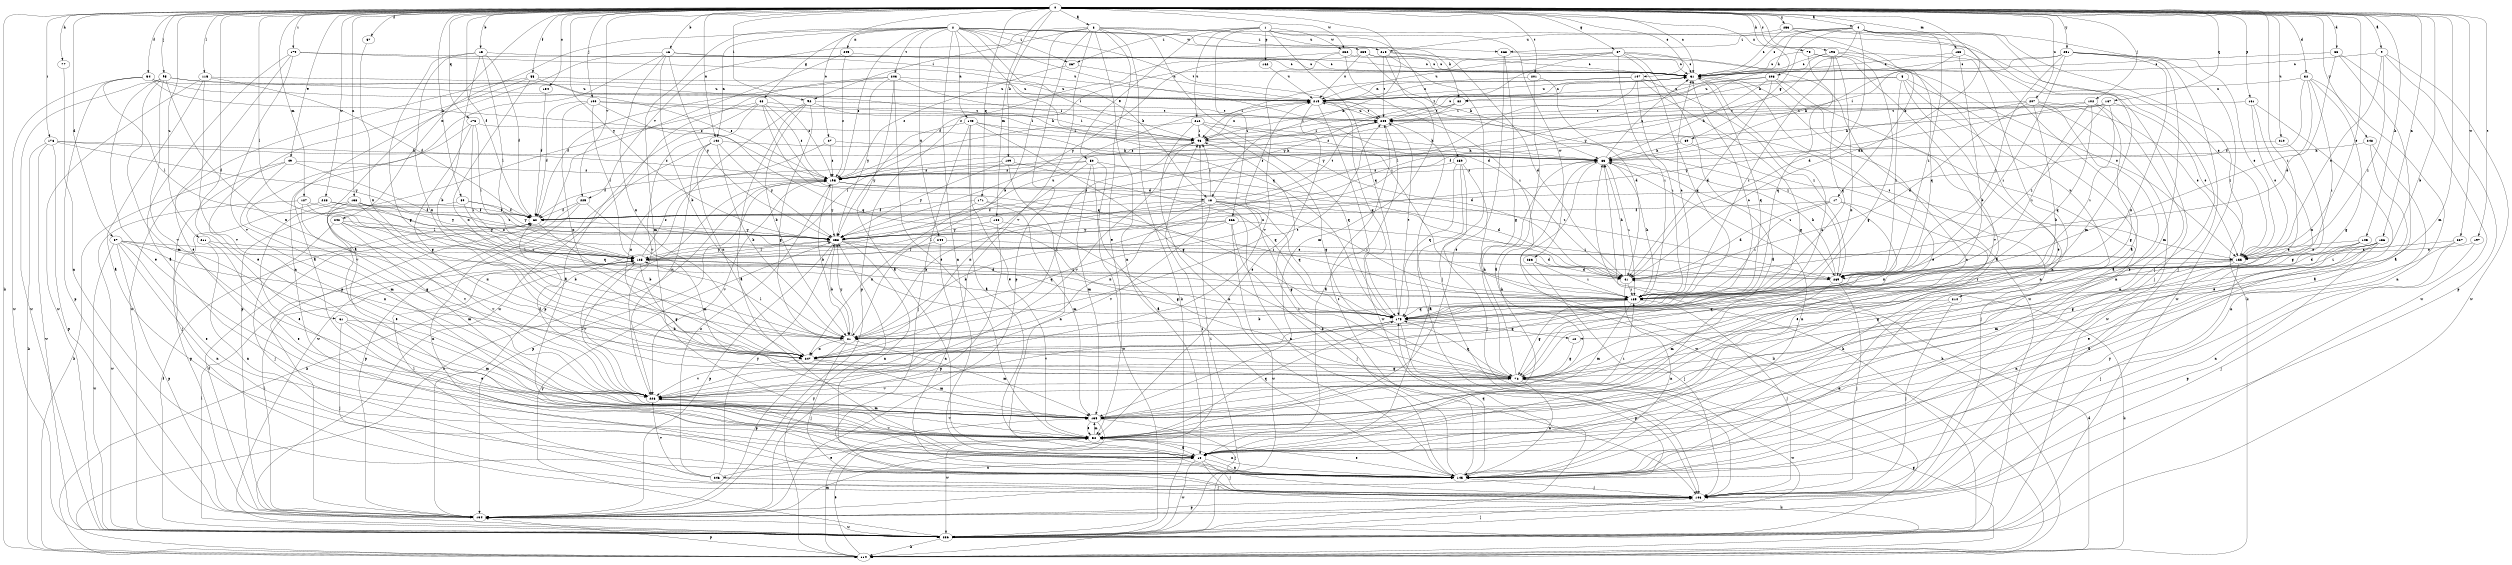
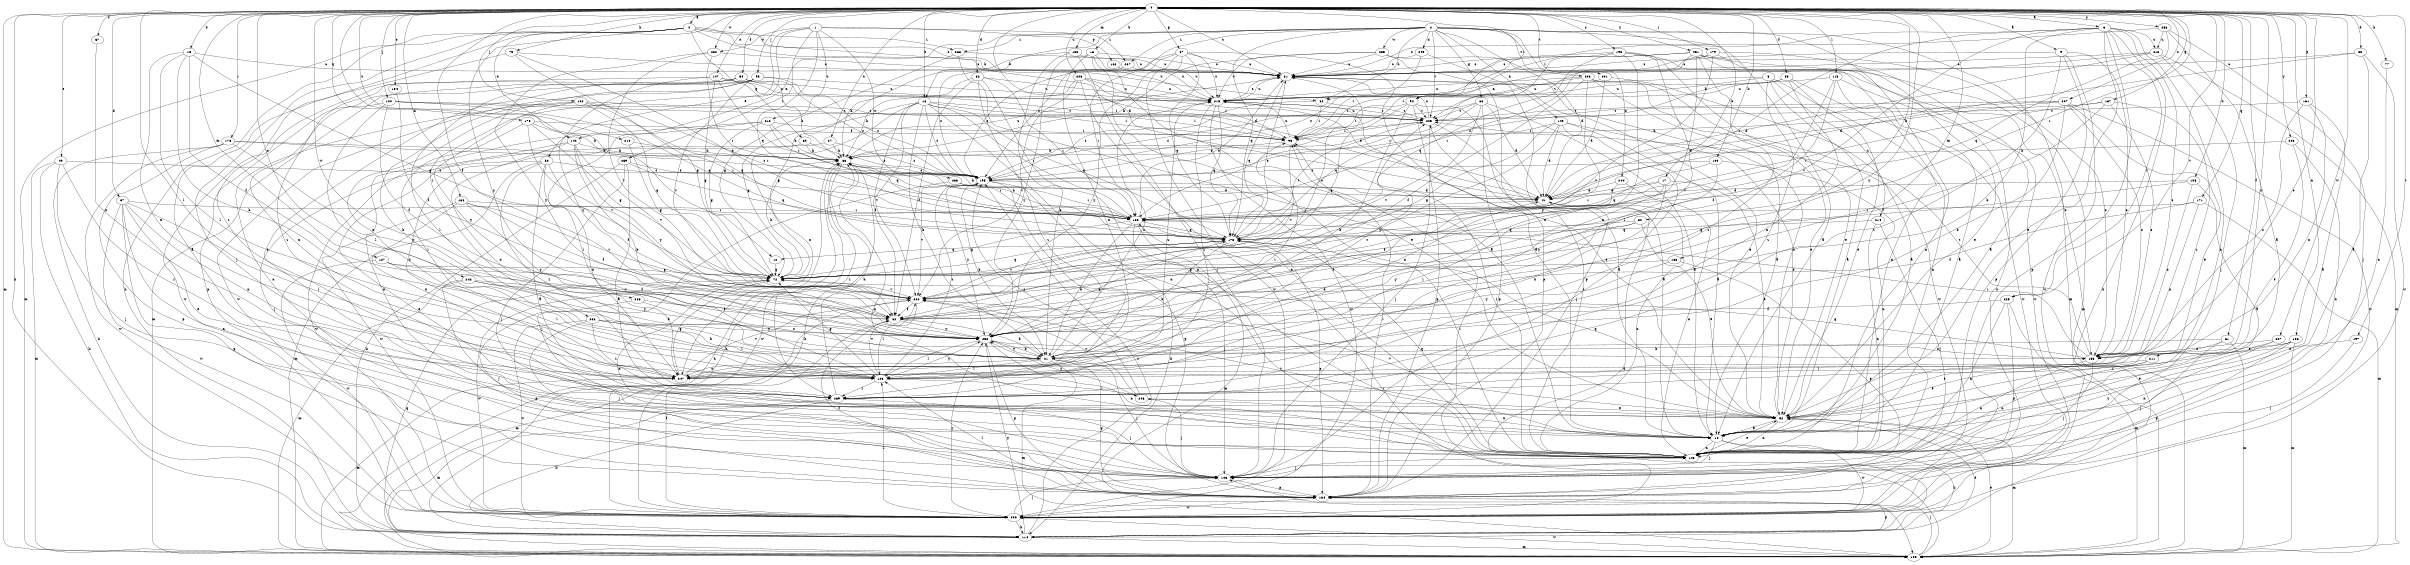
(2067, 52) -> (1696, 52)
(1057, 190) -> (940, 151)
(703, 226) -> (609, 307)
(405, 360) -> (1017, 384)
